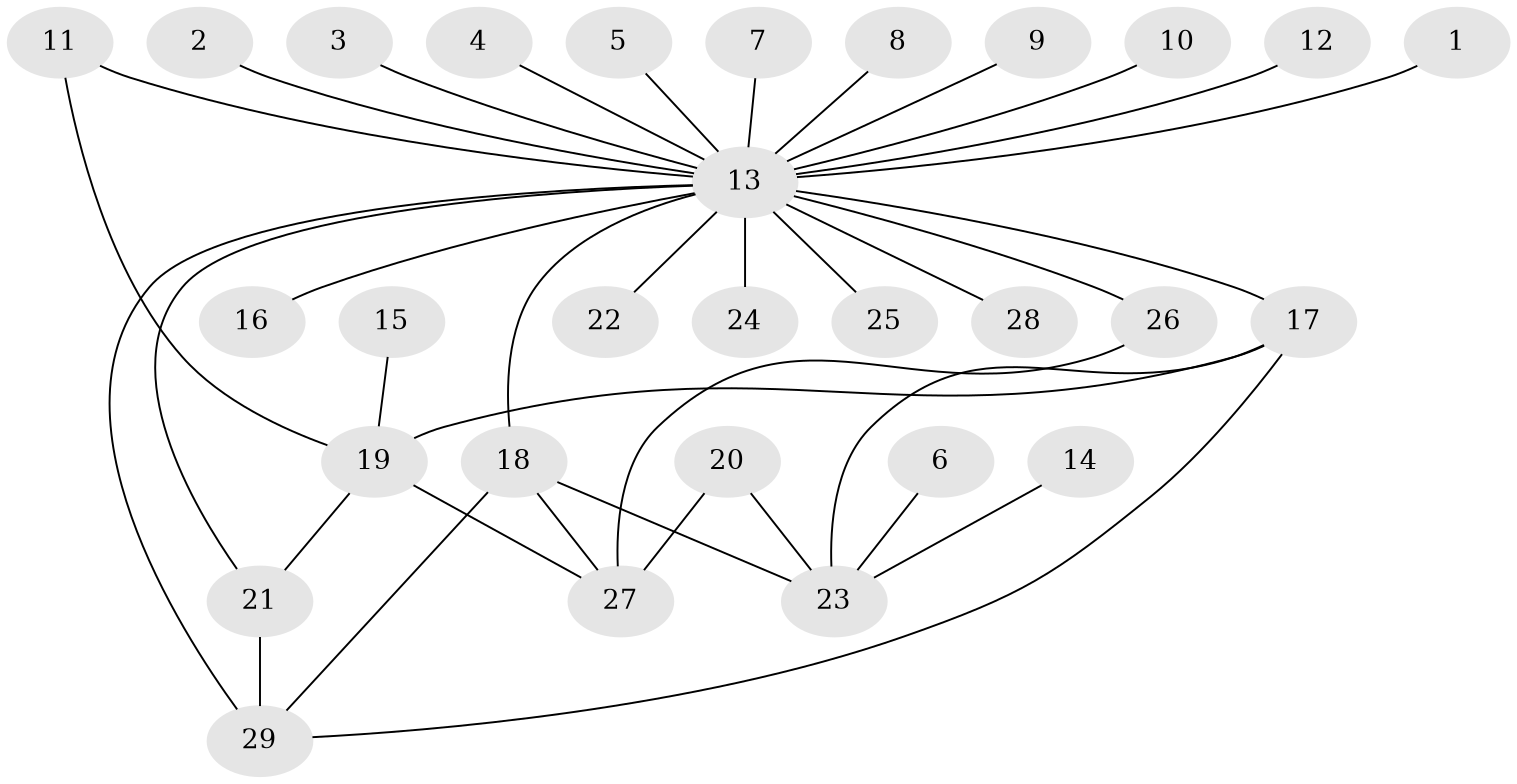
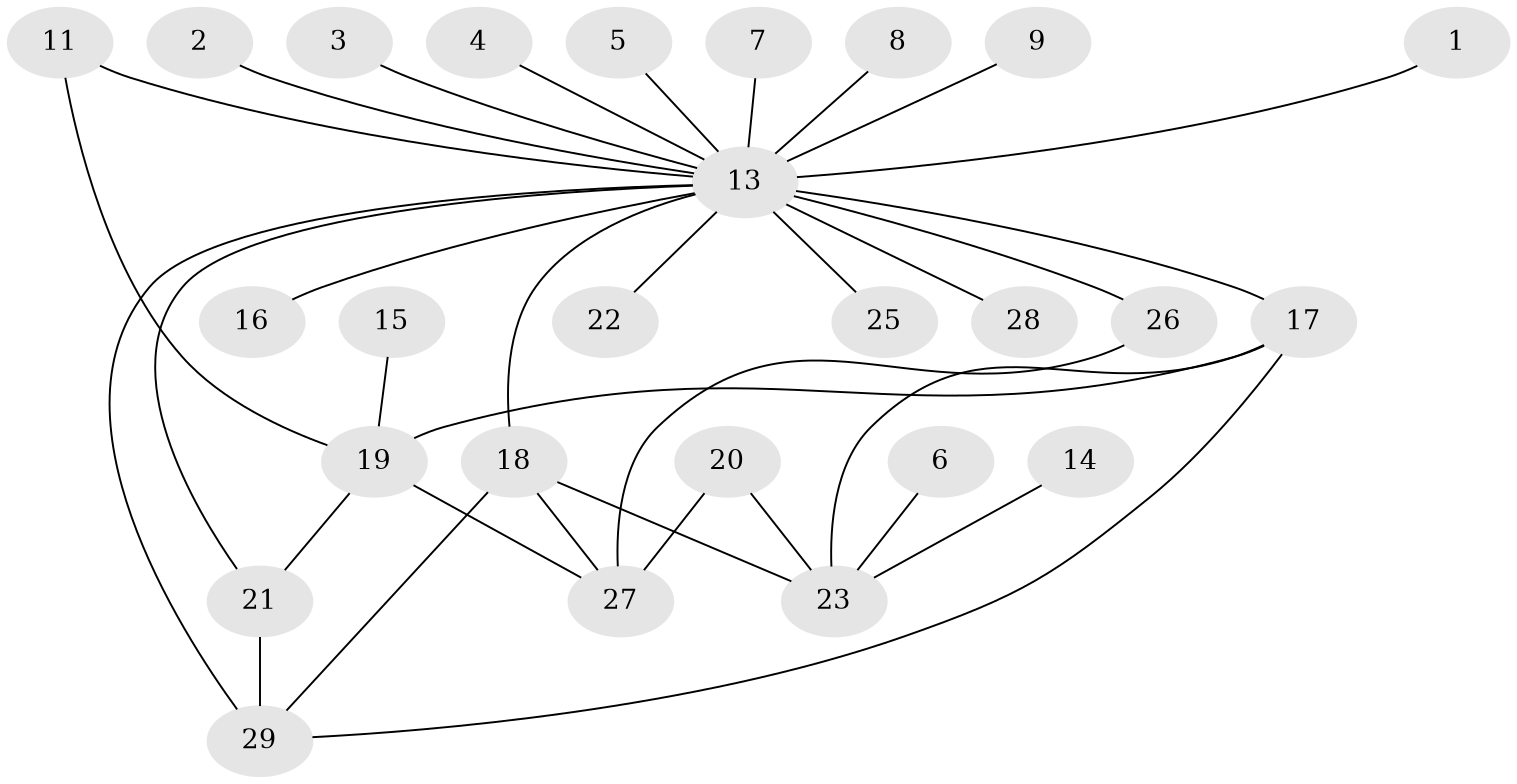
(1178, 43) -> none
(1317, 43) -> none
(745, 322) -> none
